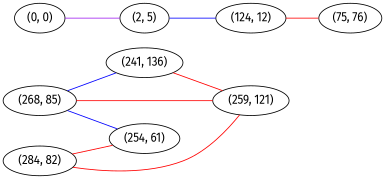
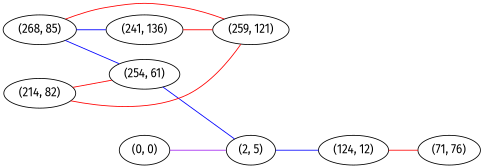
(350, 18) -> (449, 150)
none -> (199, 113)
(40, 161) -> (40, 93)
